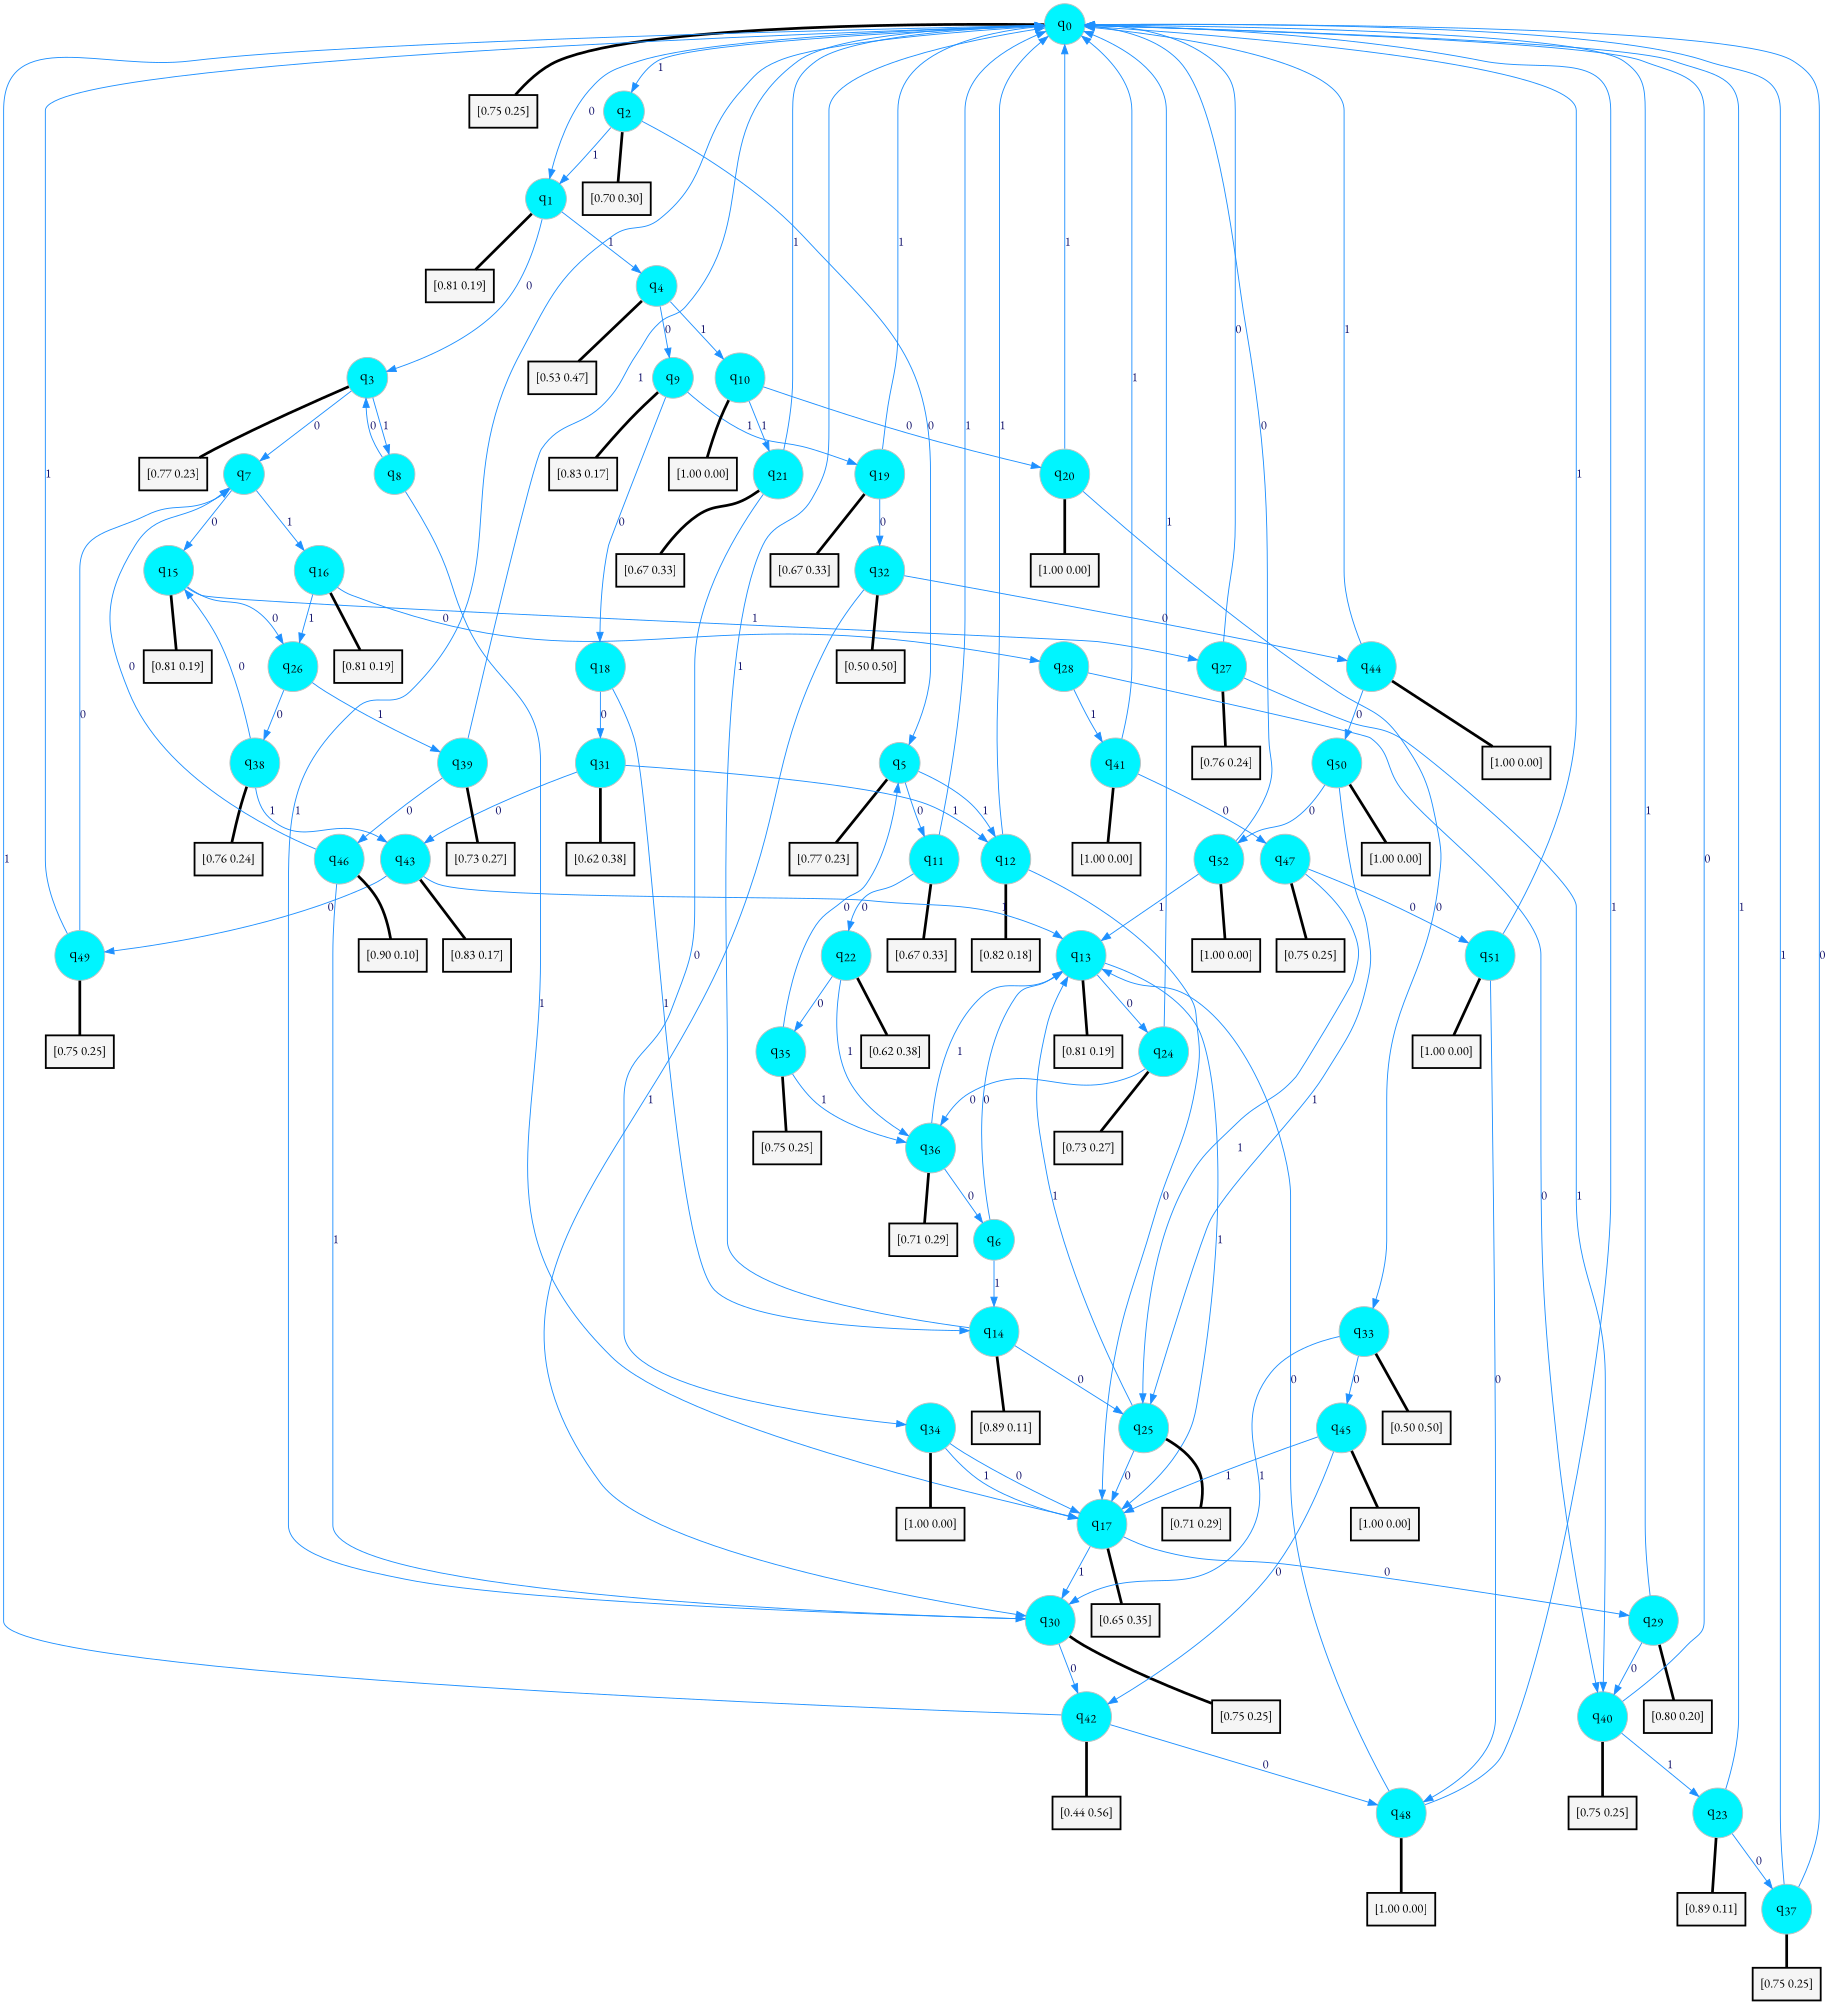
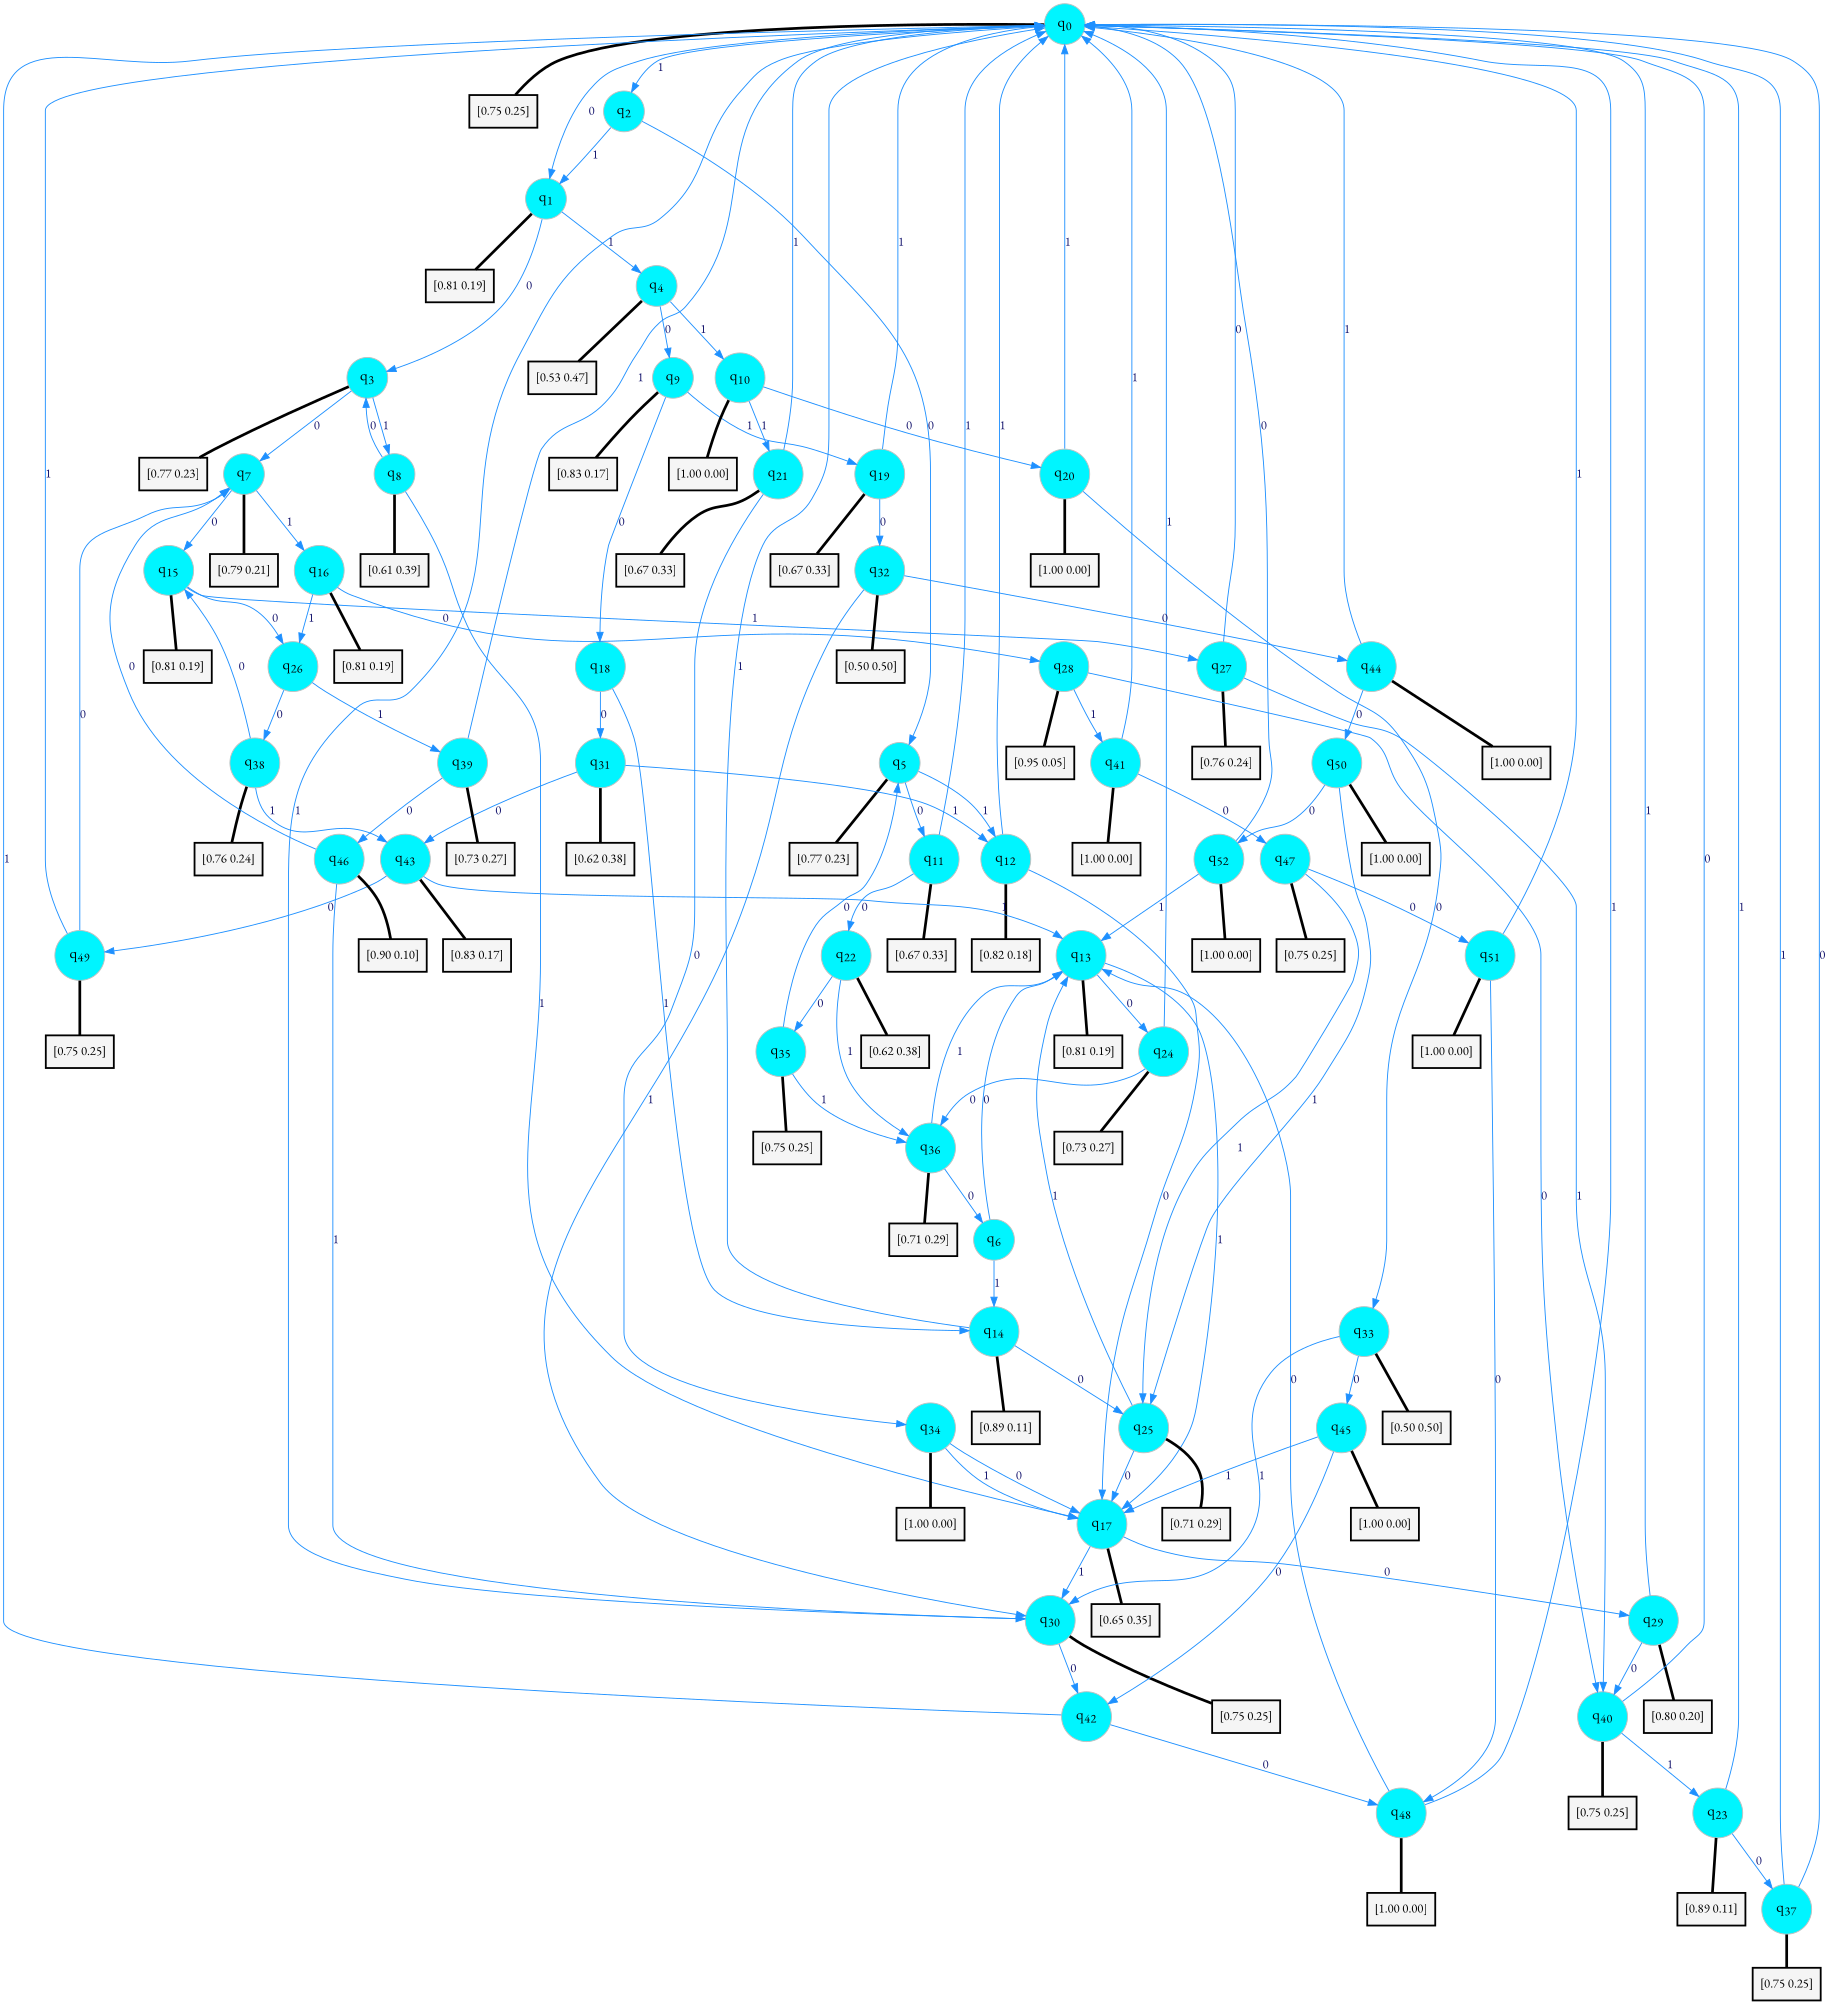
(617, 199) -> none
none -> (244, 570)
none -> (395, 570)
none -> (1040, 763)
(1087, 1813) -> none
